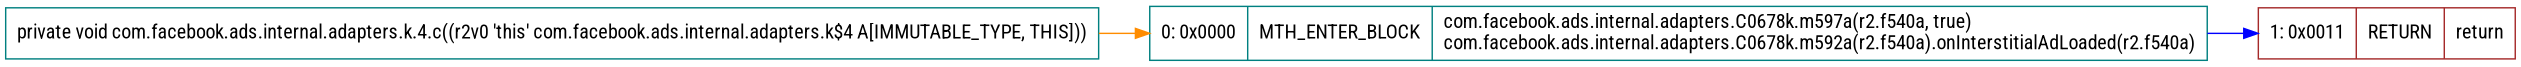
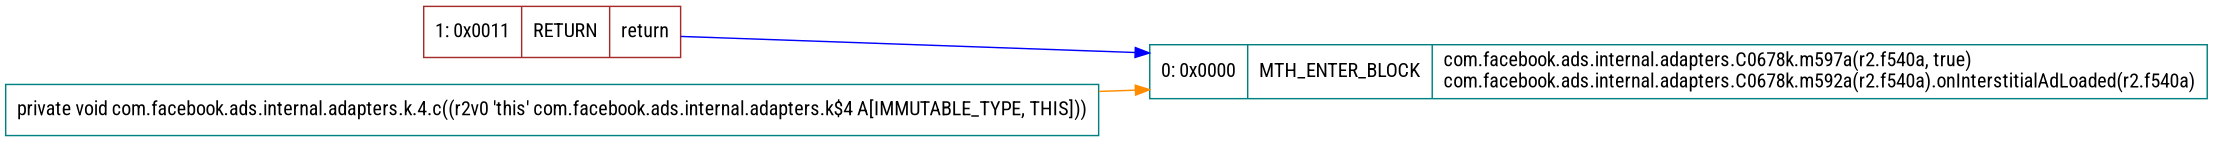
(2225, 33) -> (908, 44)
